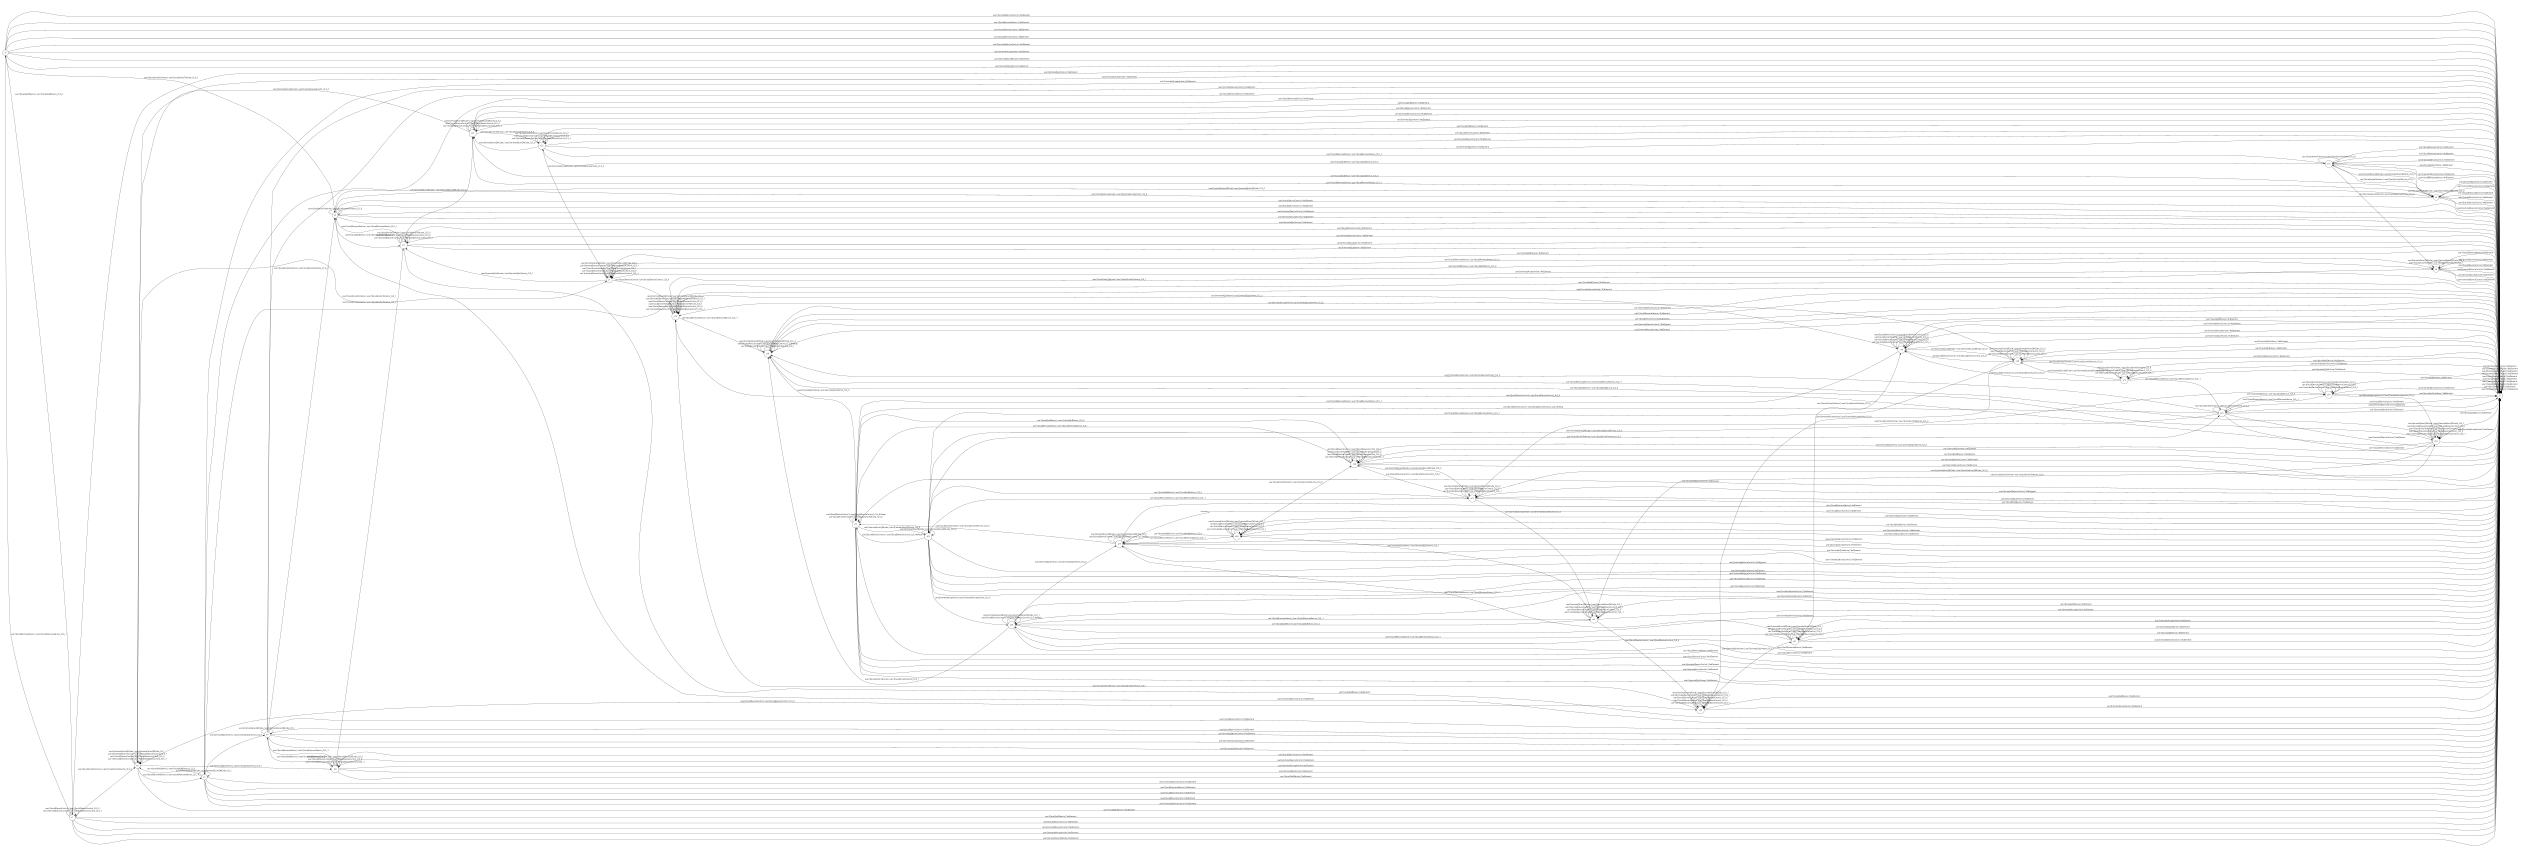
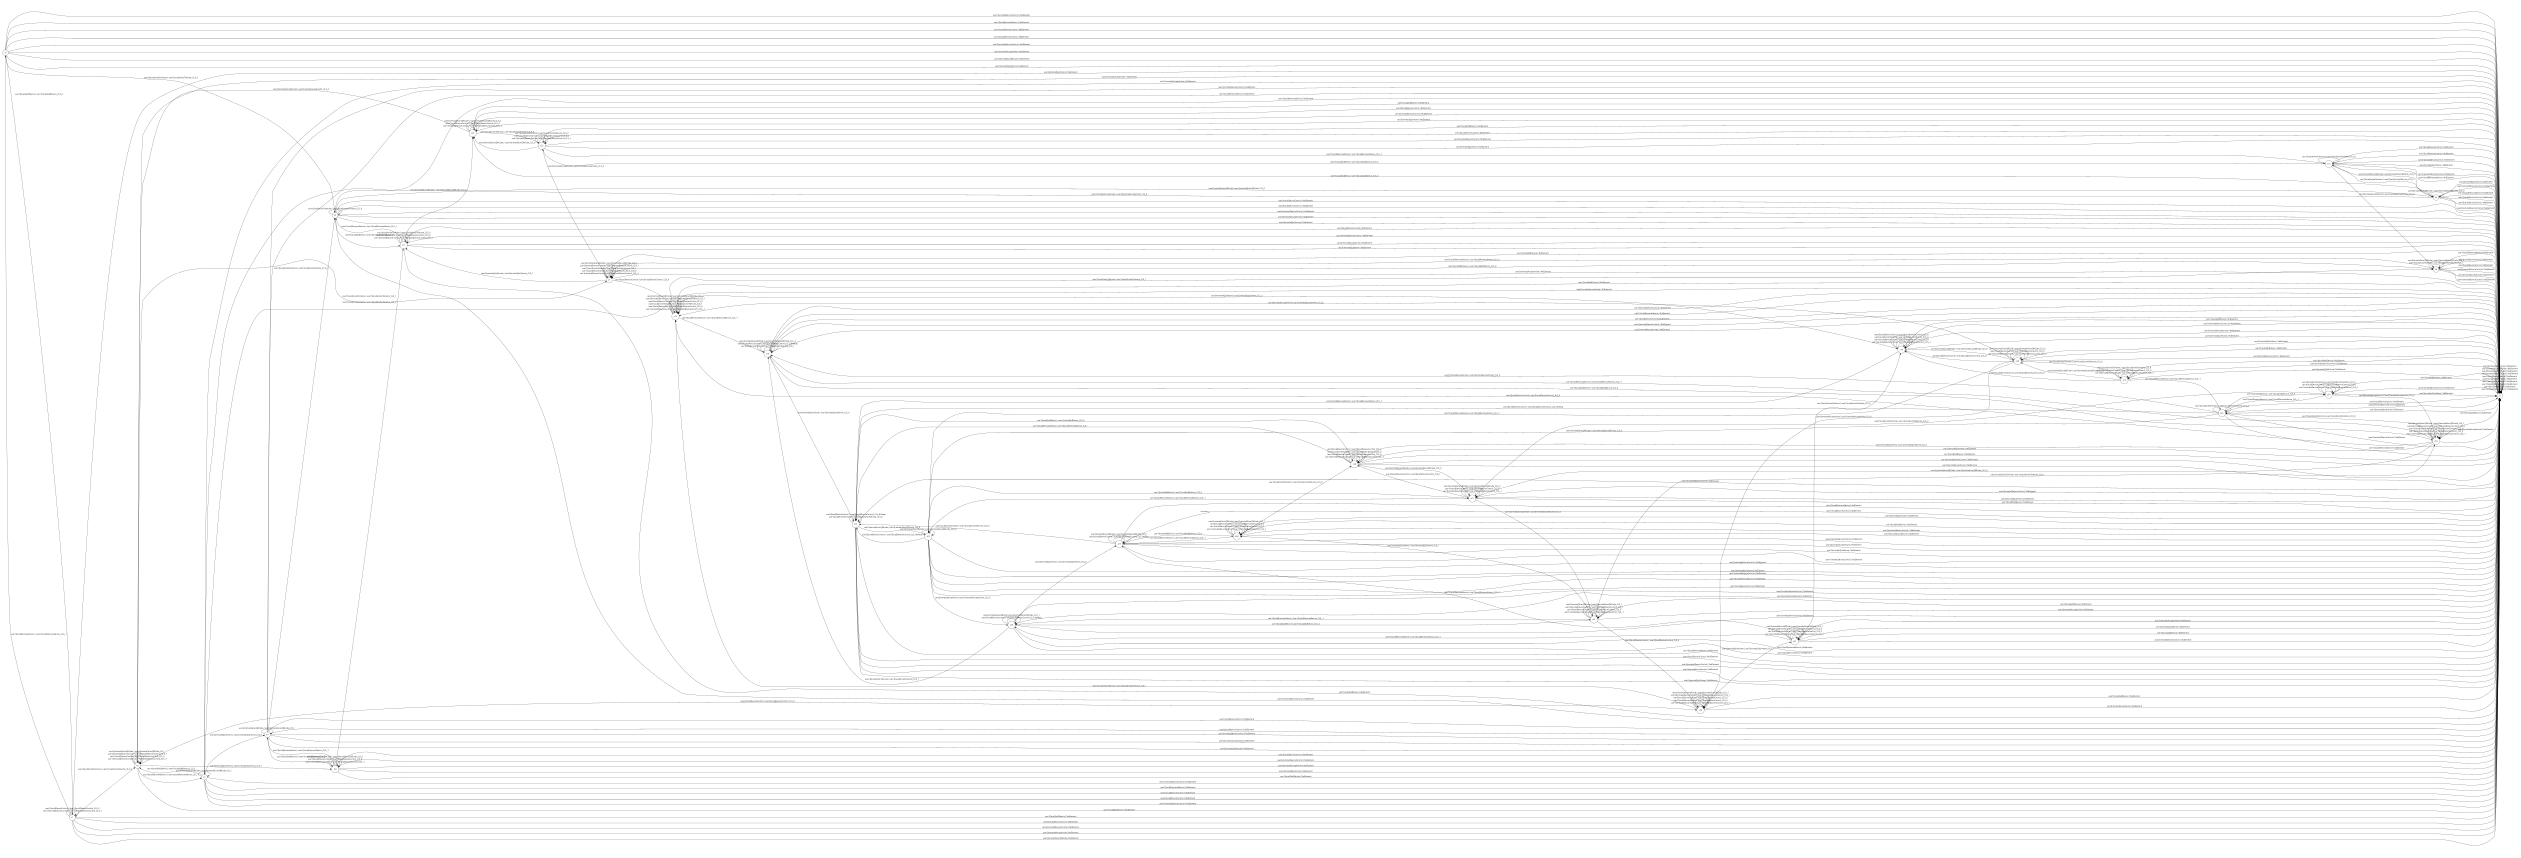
(1435, 184) -> none
(851, 415) -> (811, 438)
(1546, 438) -> (2333, 419)
